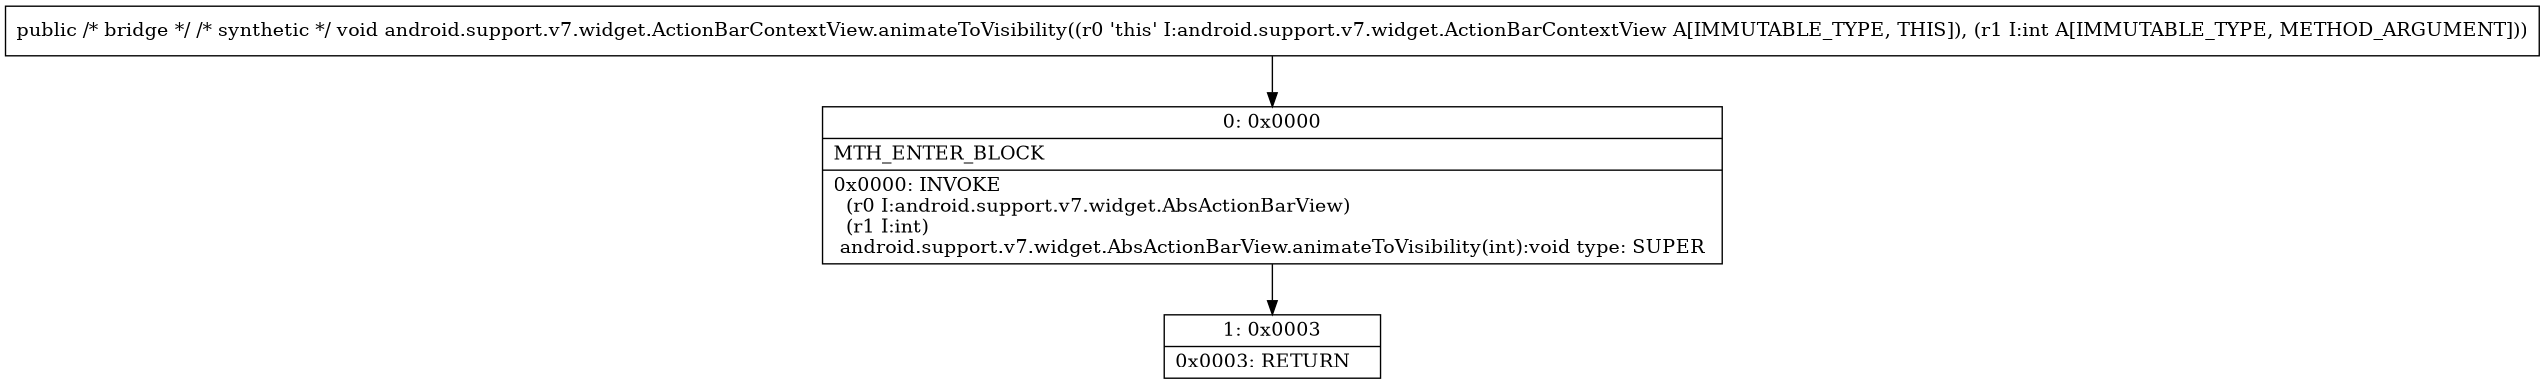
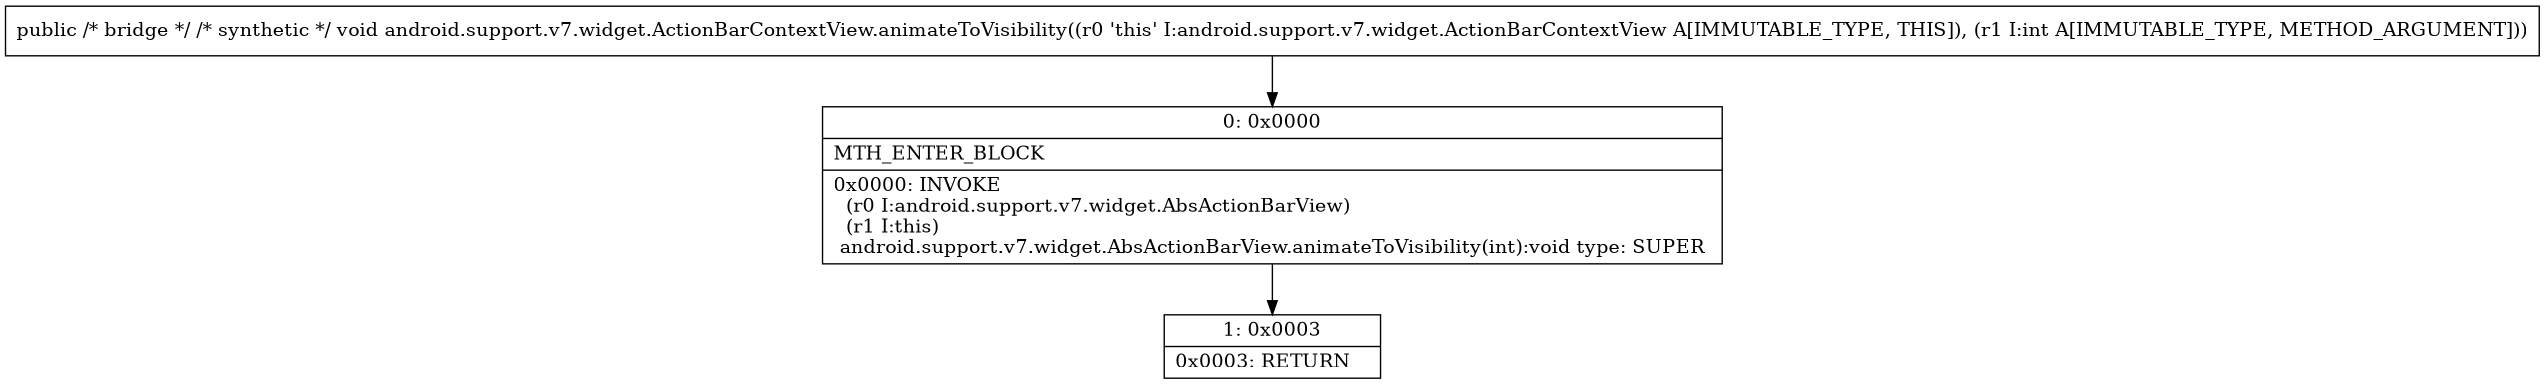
(882, 227) -> (887, 227)
